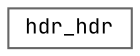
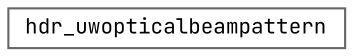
(70, 28) -> (177, 28)
